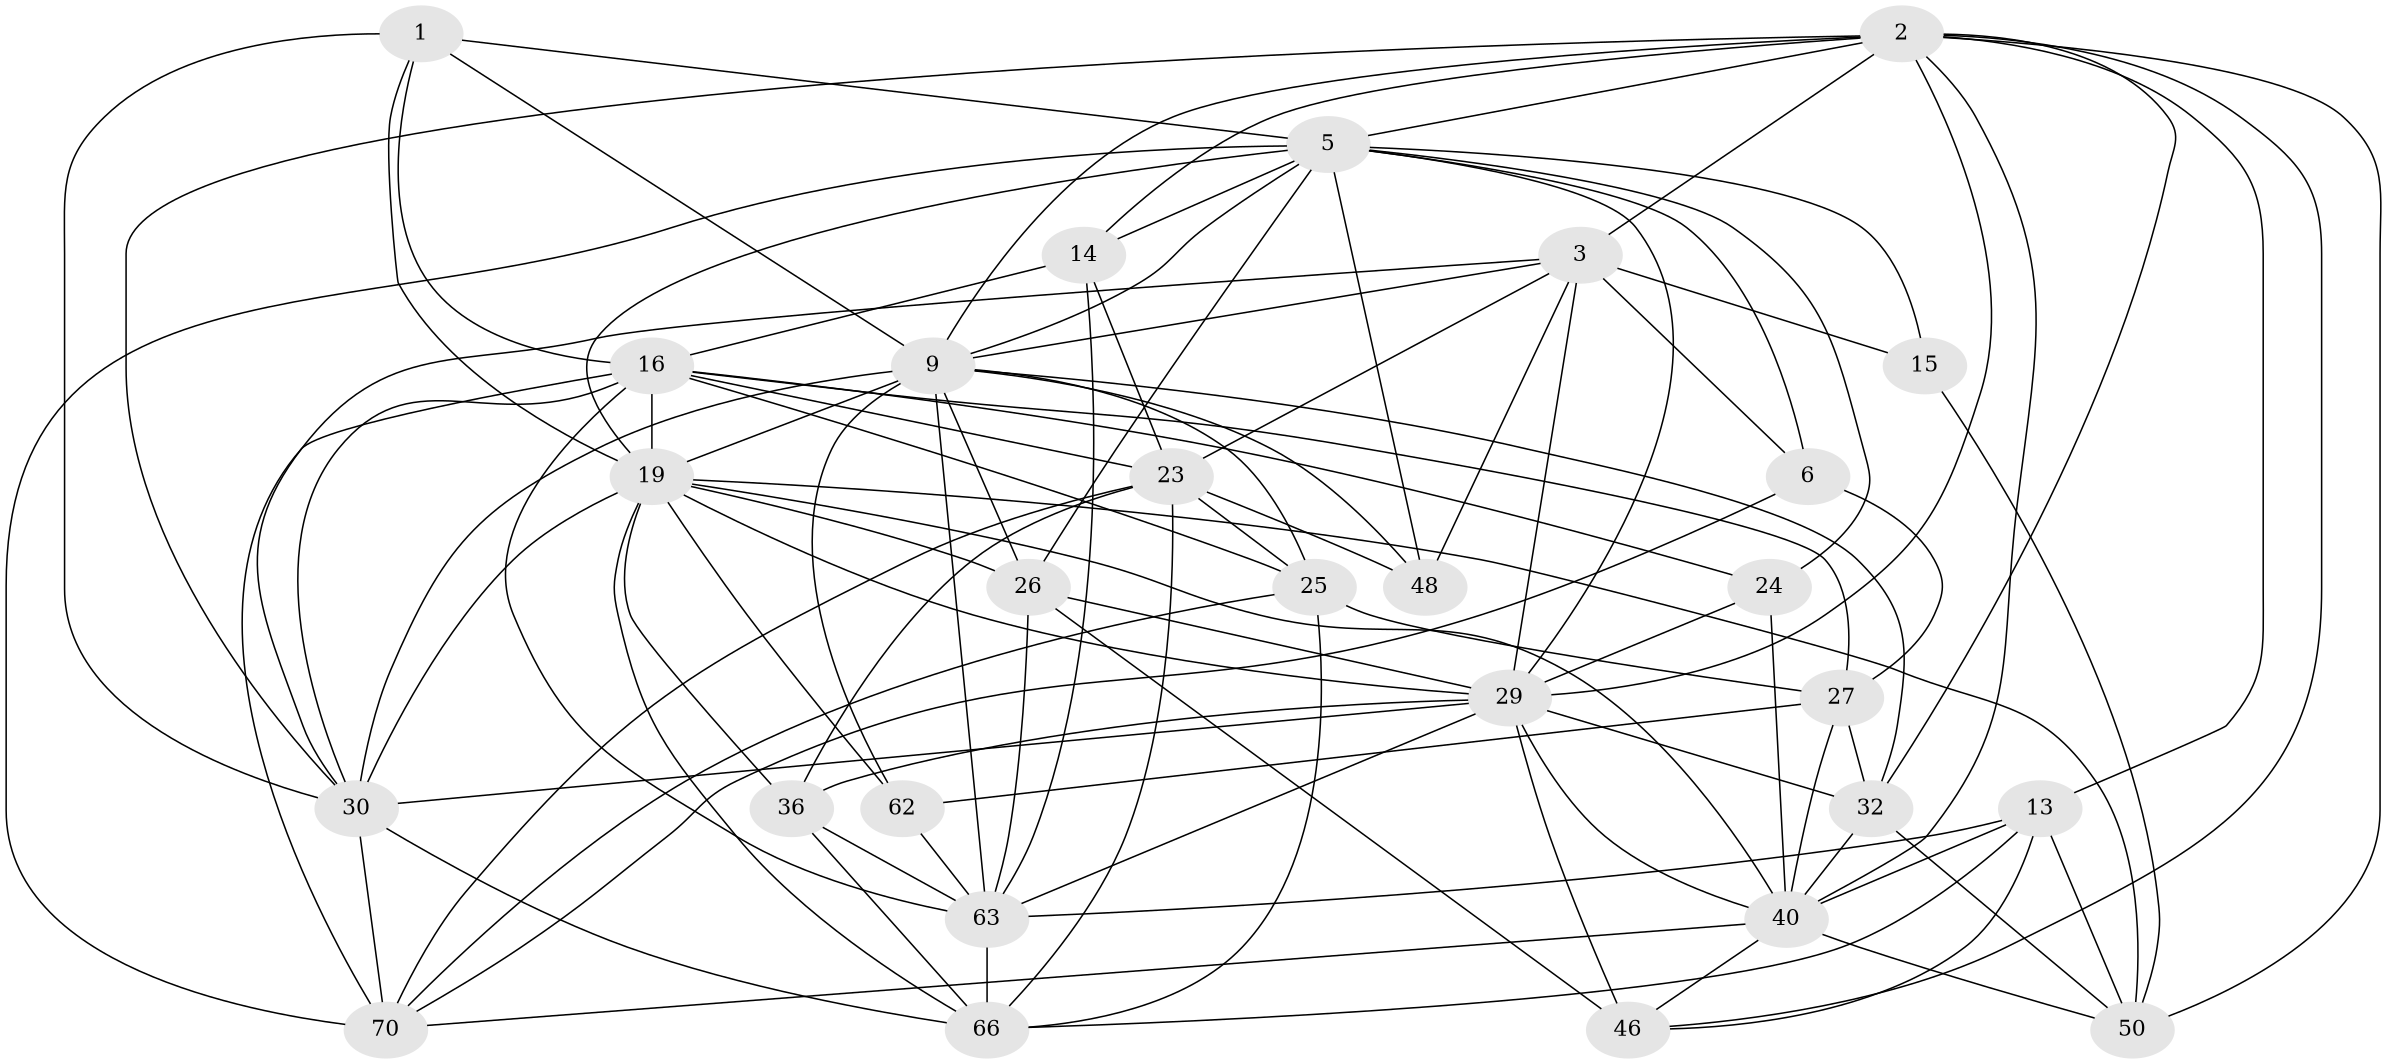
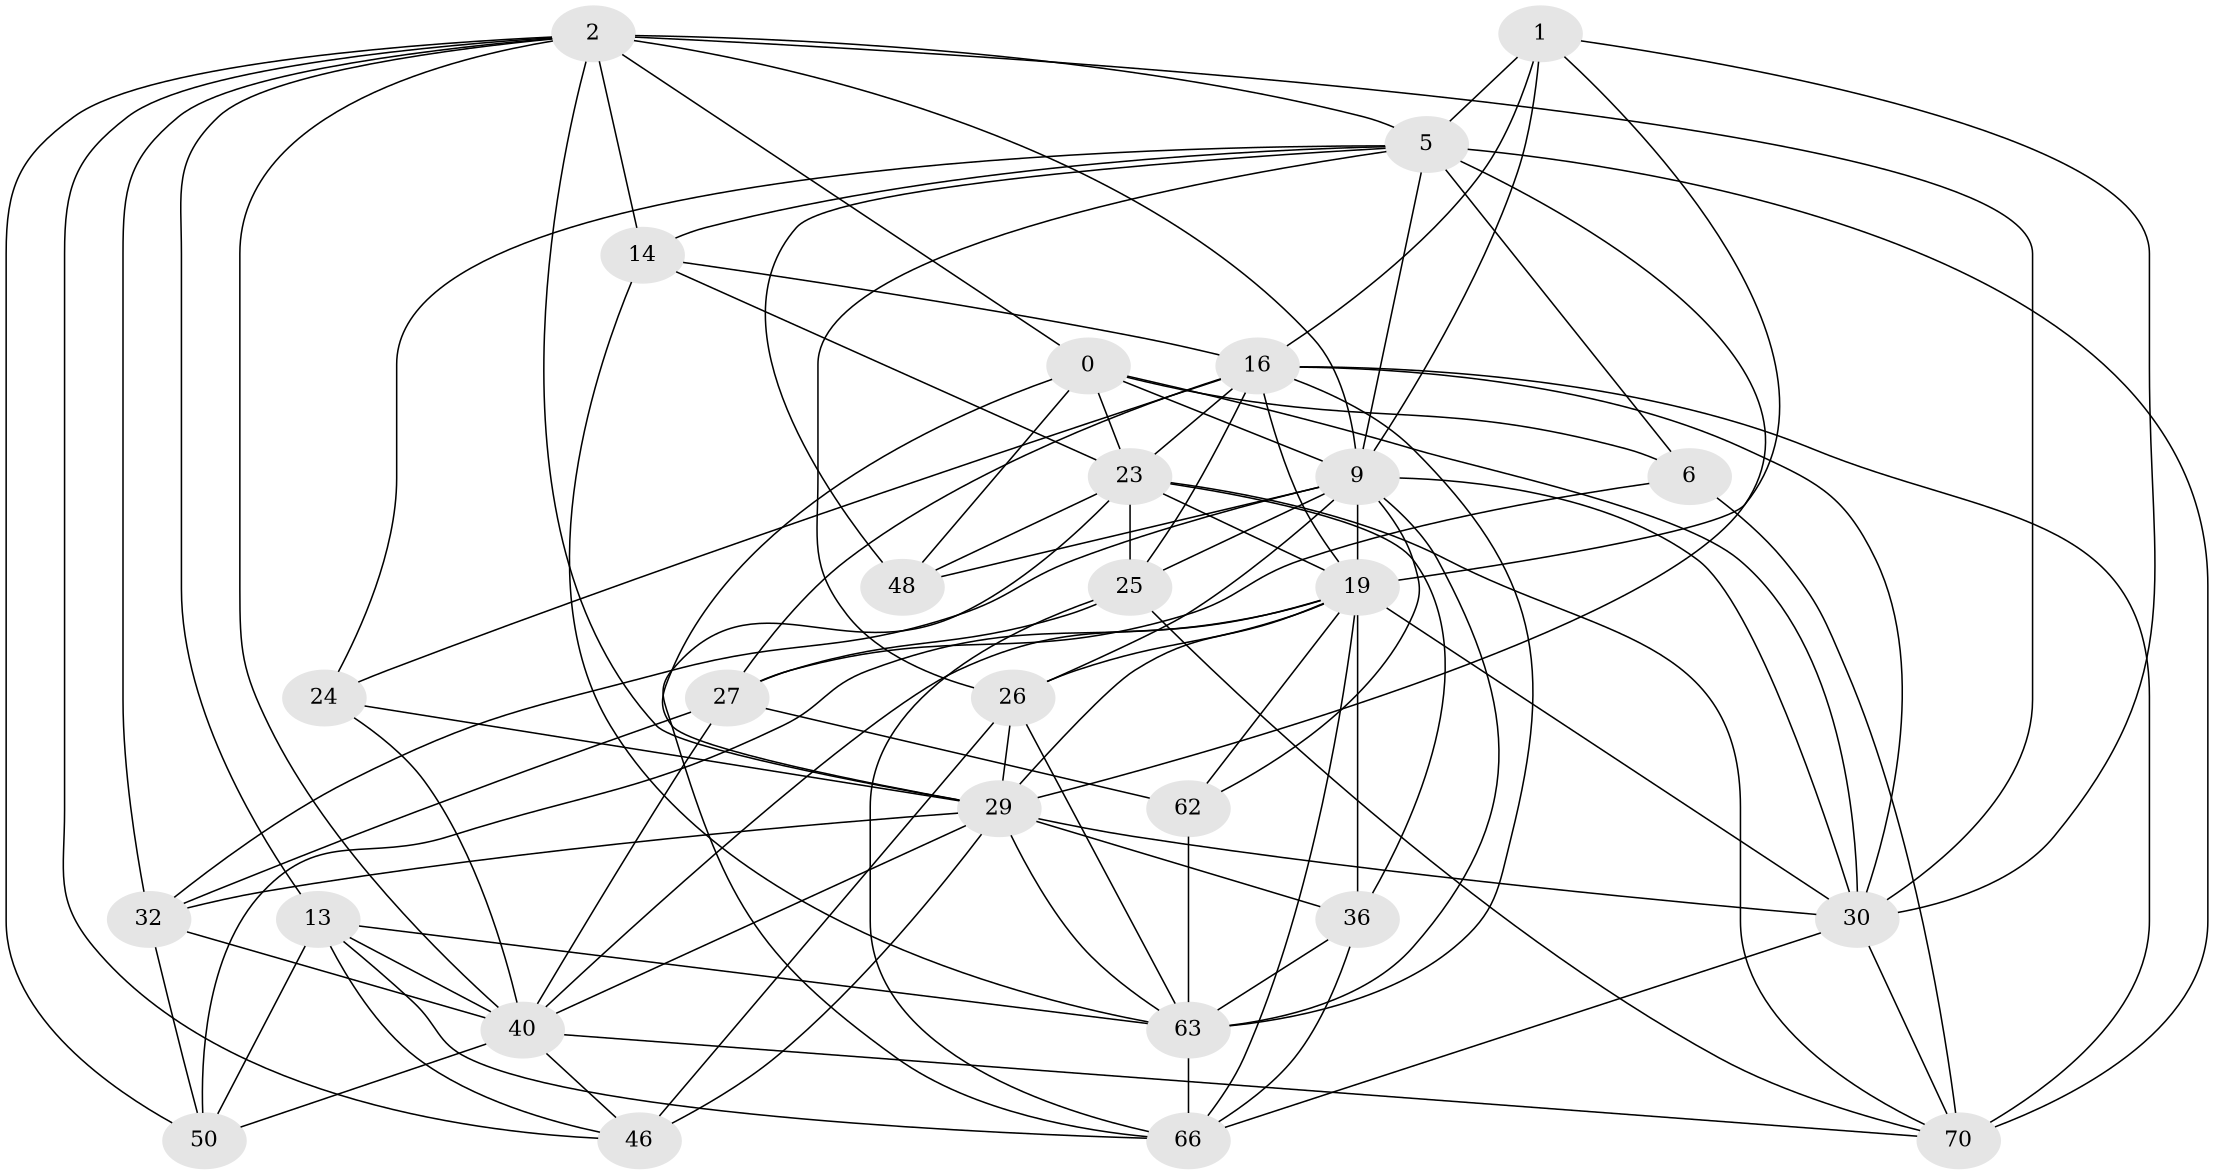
(867, 221) -> (1232, 526)
(1581, 255) -> (1089, 366)
(1925, 366) -> none
